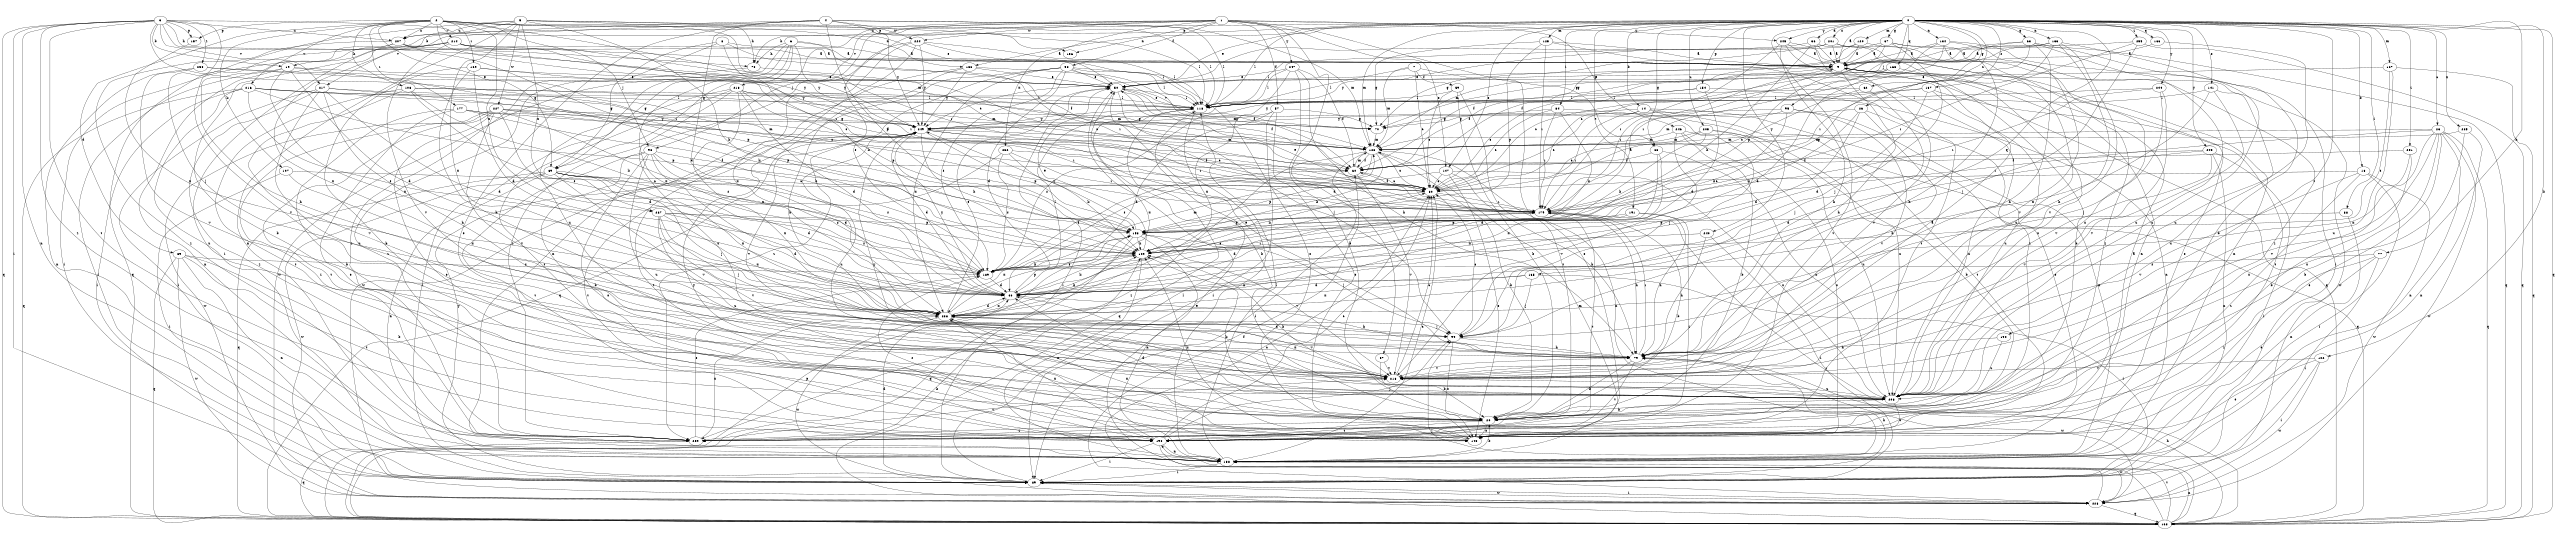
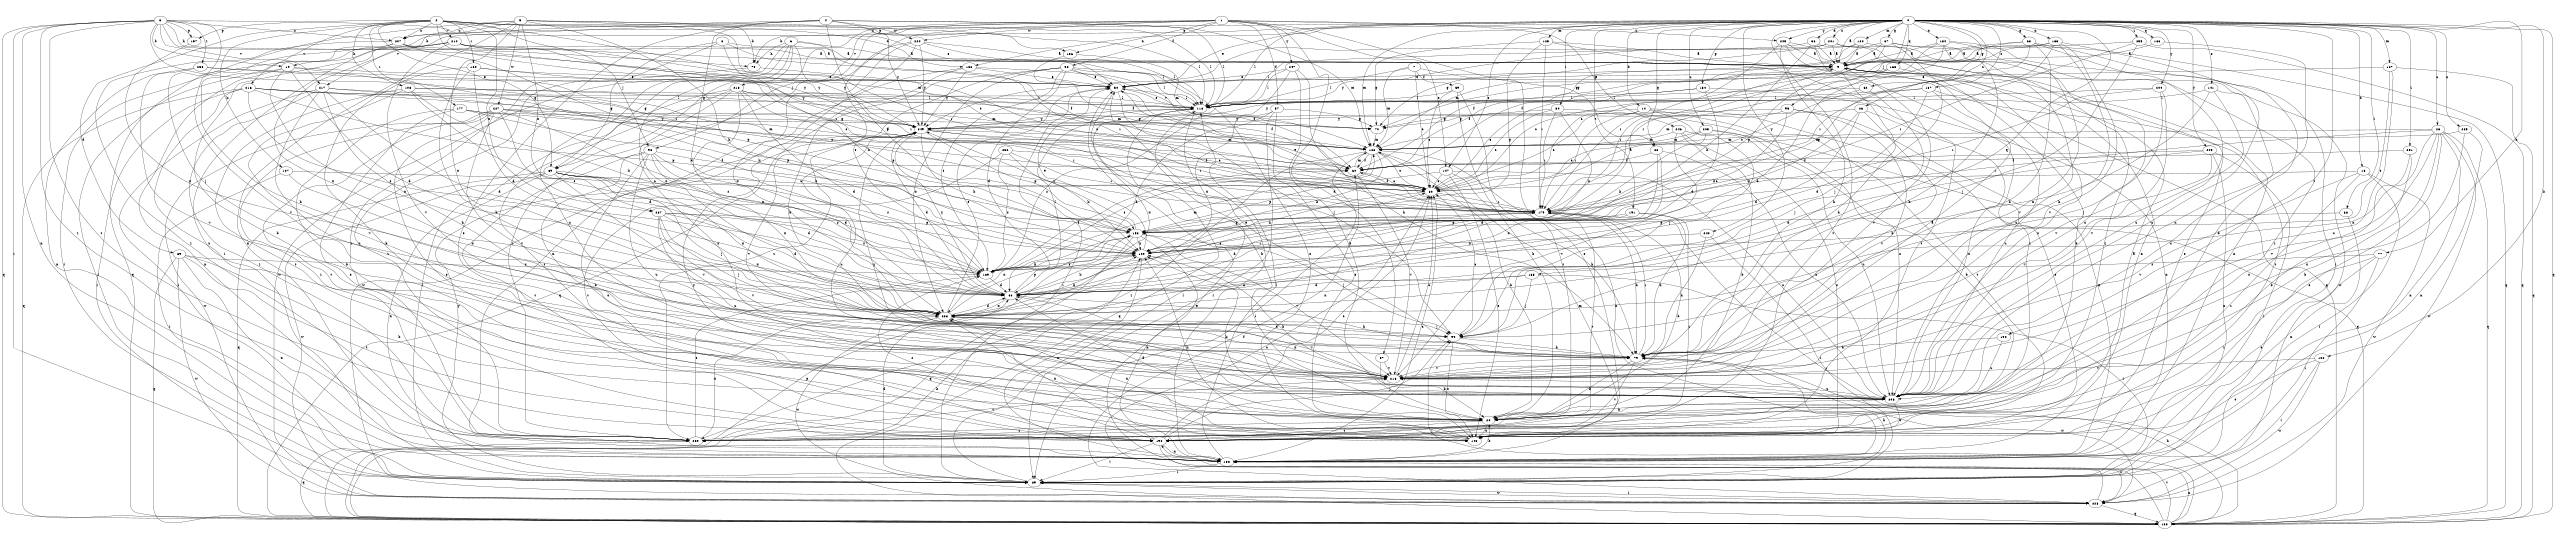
(1080, 44) -> none
(1337, 109) -> (1140, 114)
(1222, 119) -> (1177, 102)
(739, 335) -> none
